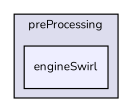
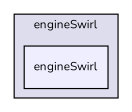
(66, 25) -> (66, 25)
